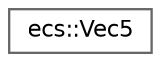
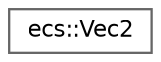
(80, 31) -> (80, 31)
